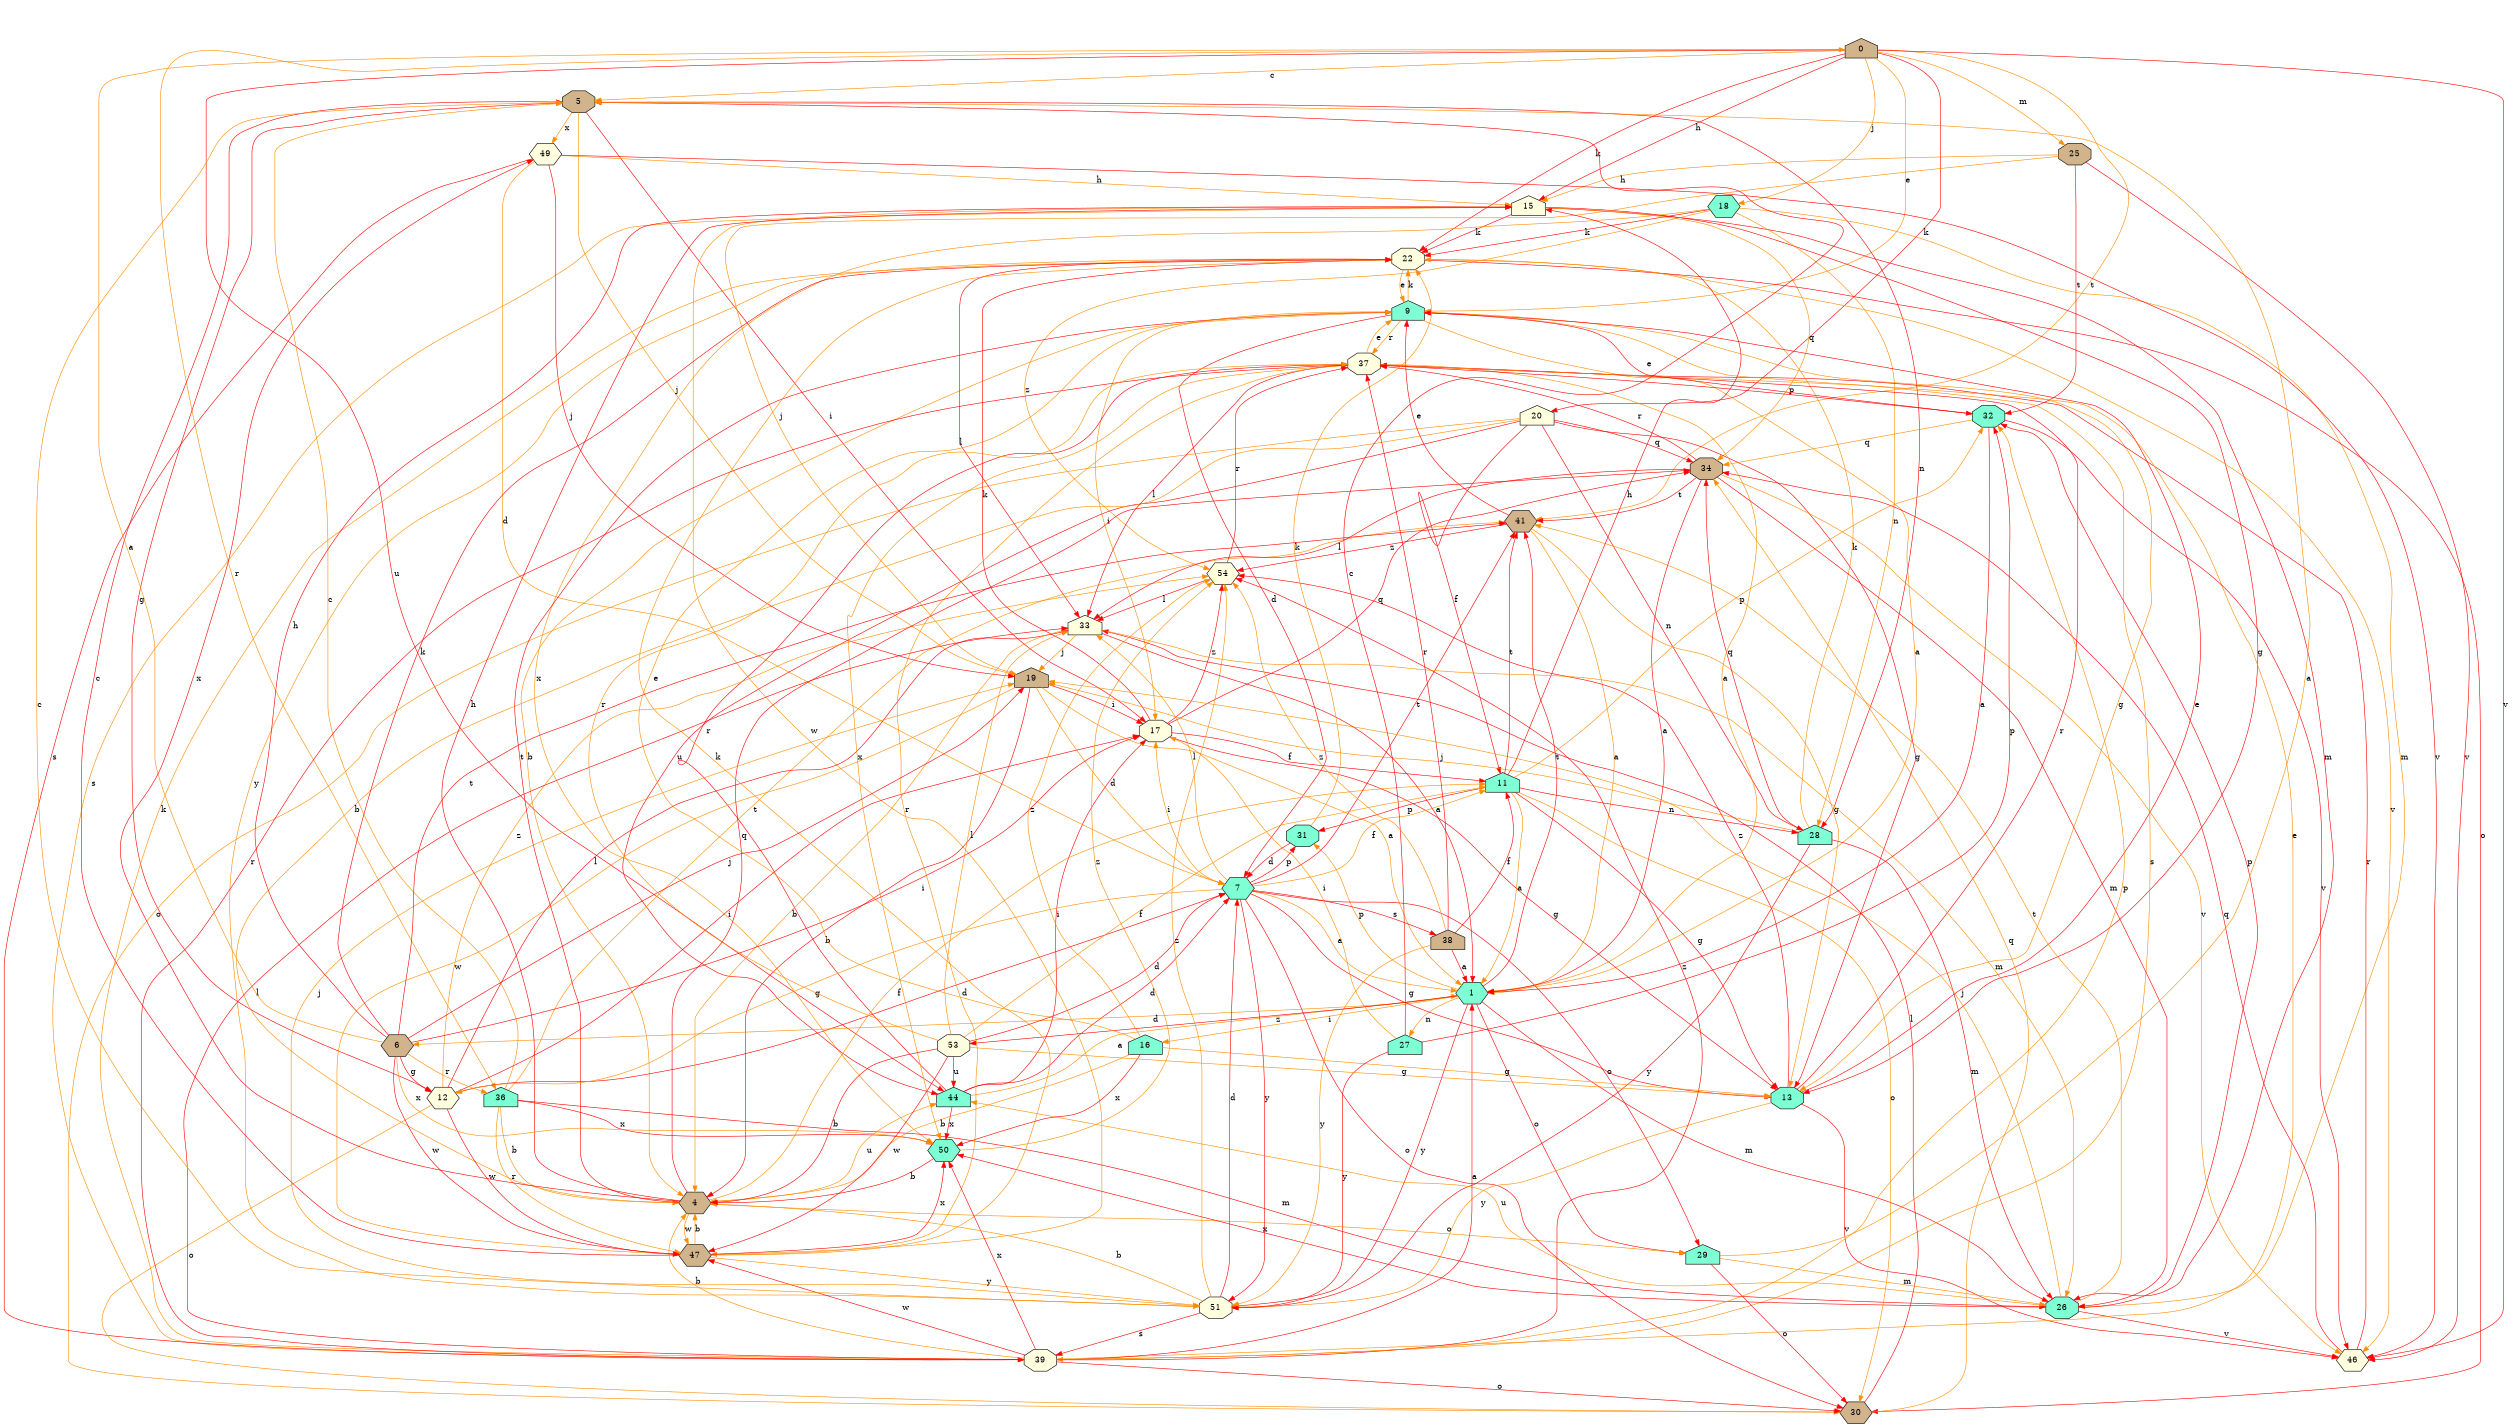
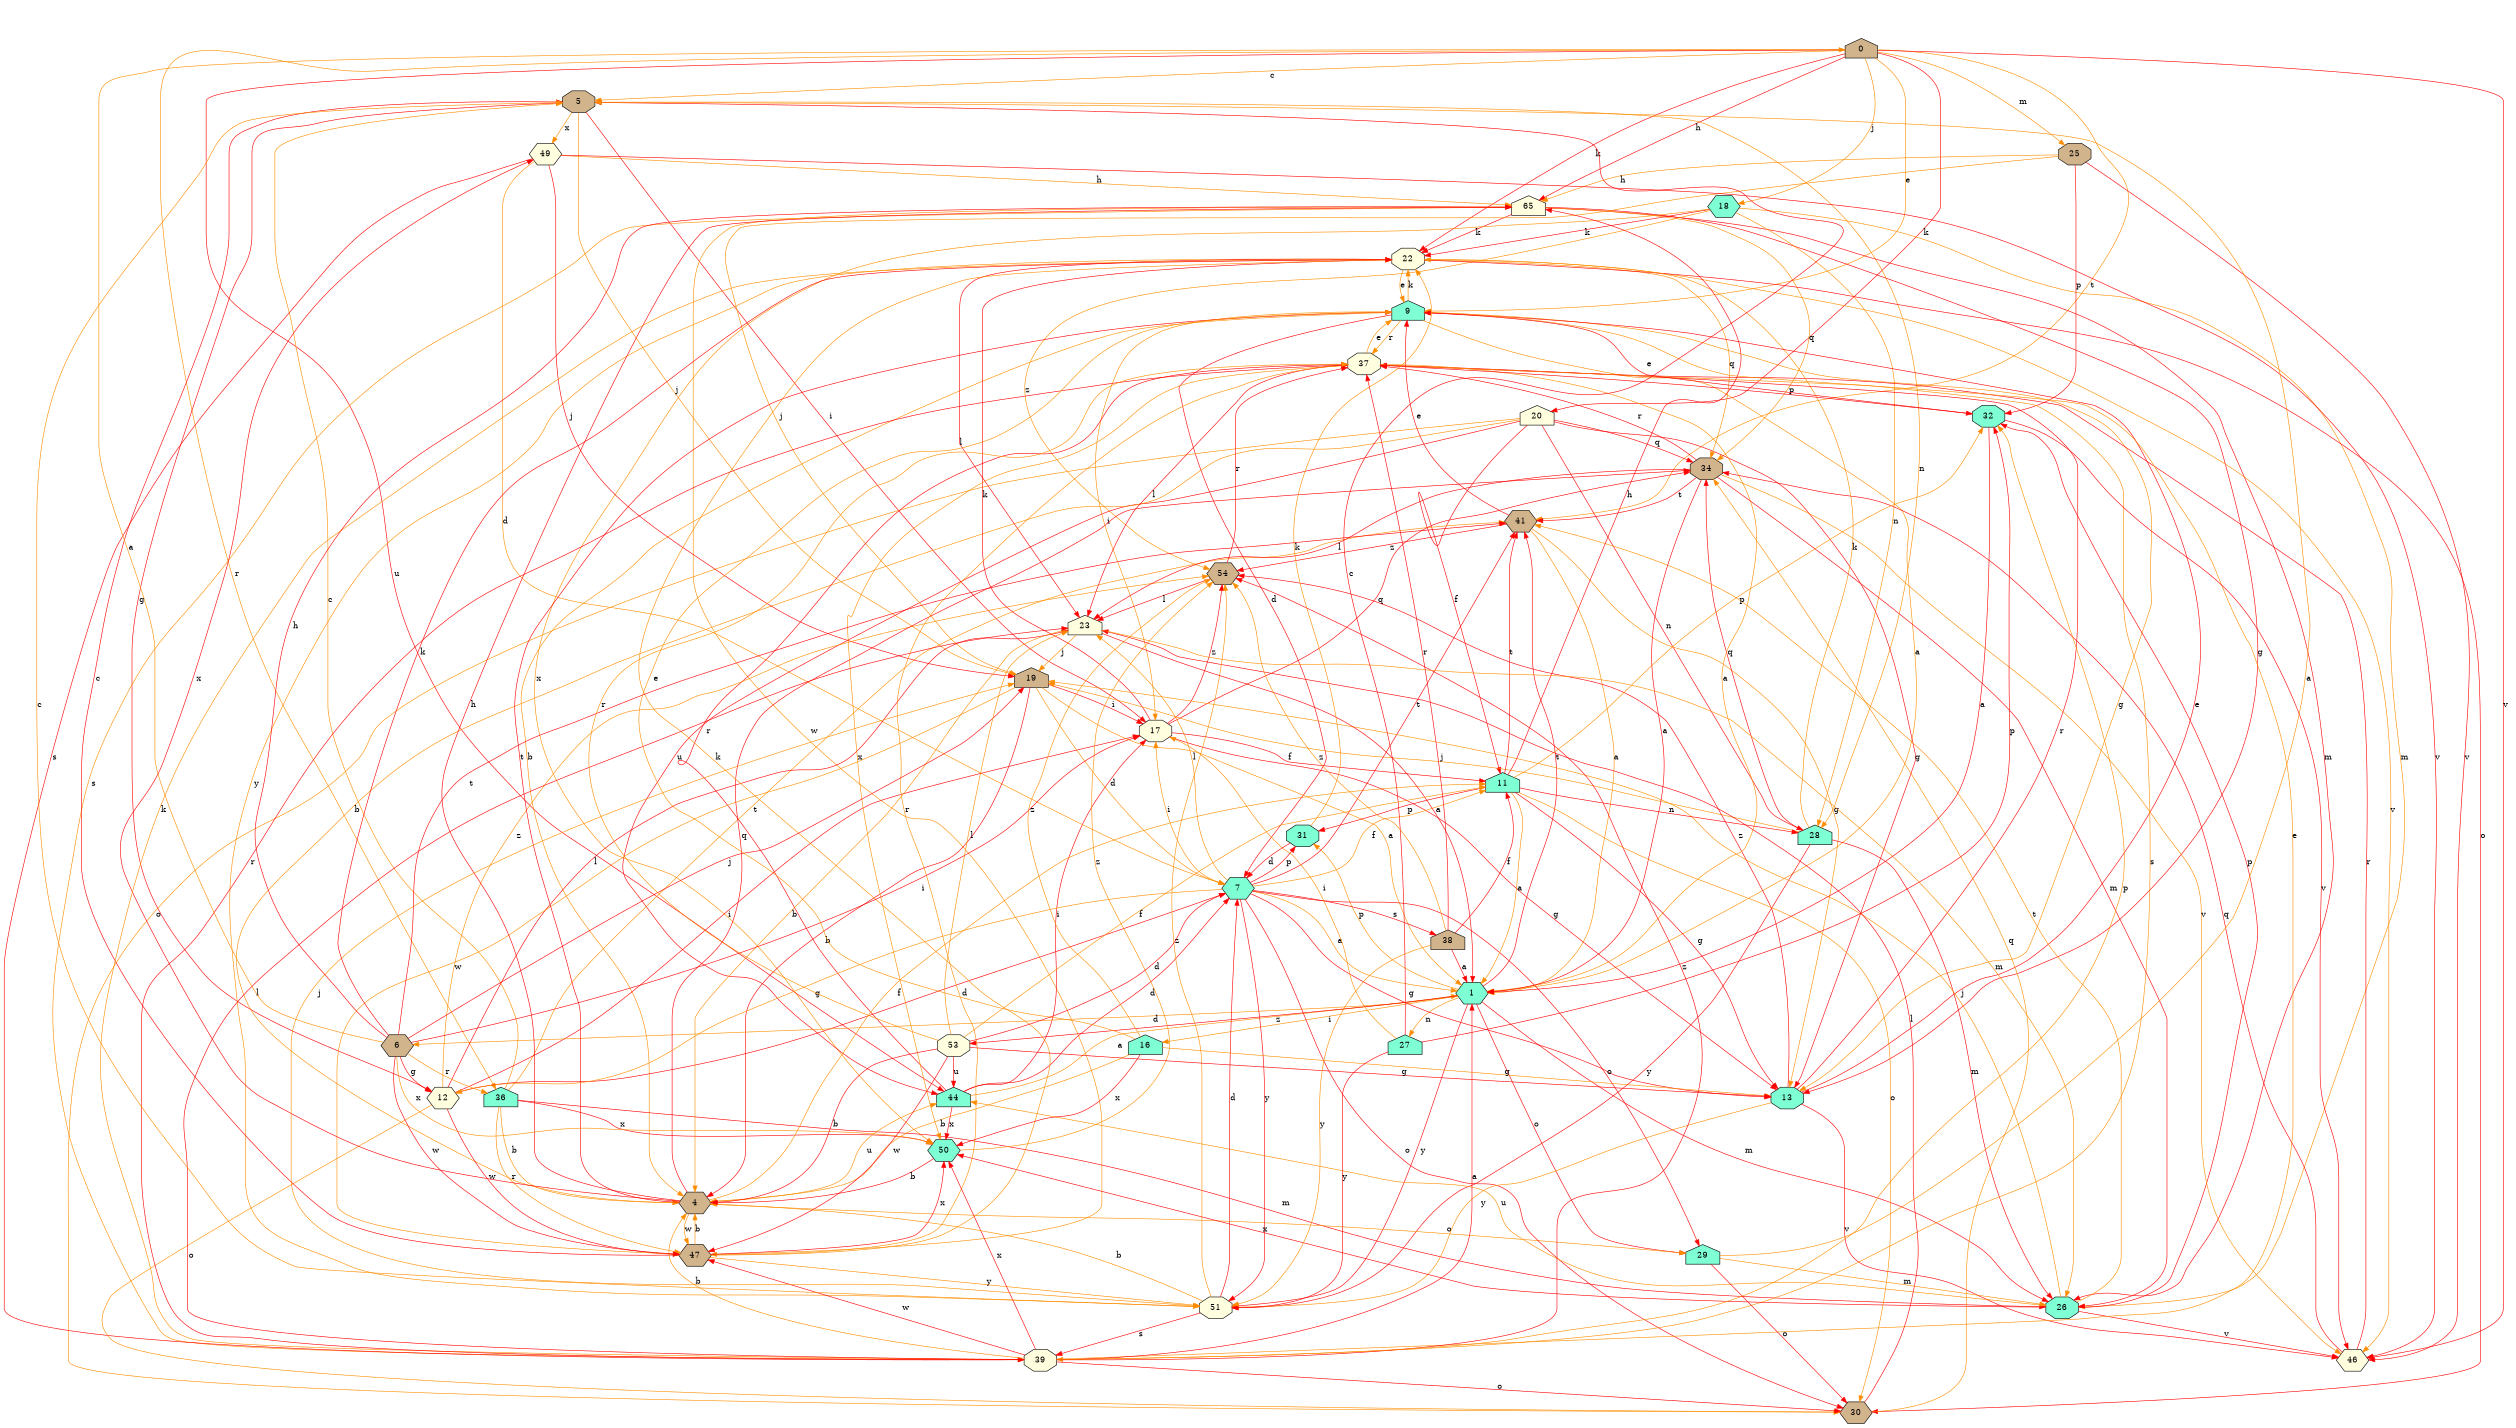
(1740, 142) -> (1740, 142)
(1529, 207) -> (1529, 207)
(2079, 285) -> (2079, 285)
(1850, 442) -> (1679, 283)
(1223, 574) -> (1223, 574)
(1085, 626) -> (1085, 626)
(1367, 1073) -> (1367, 1073)
